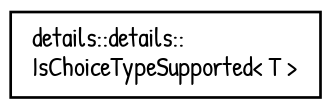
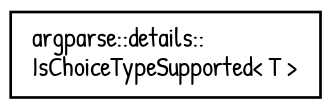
(166, 55) -> (166, 55)
